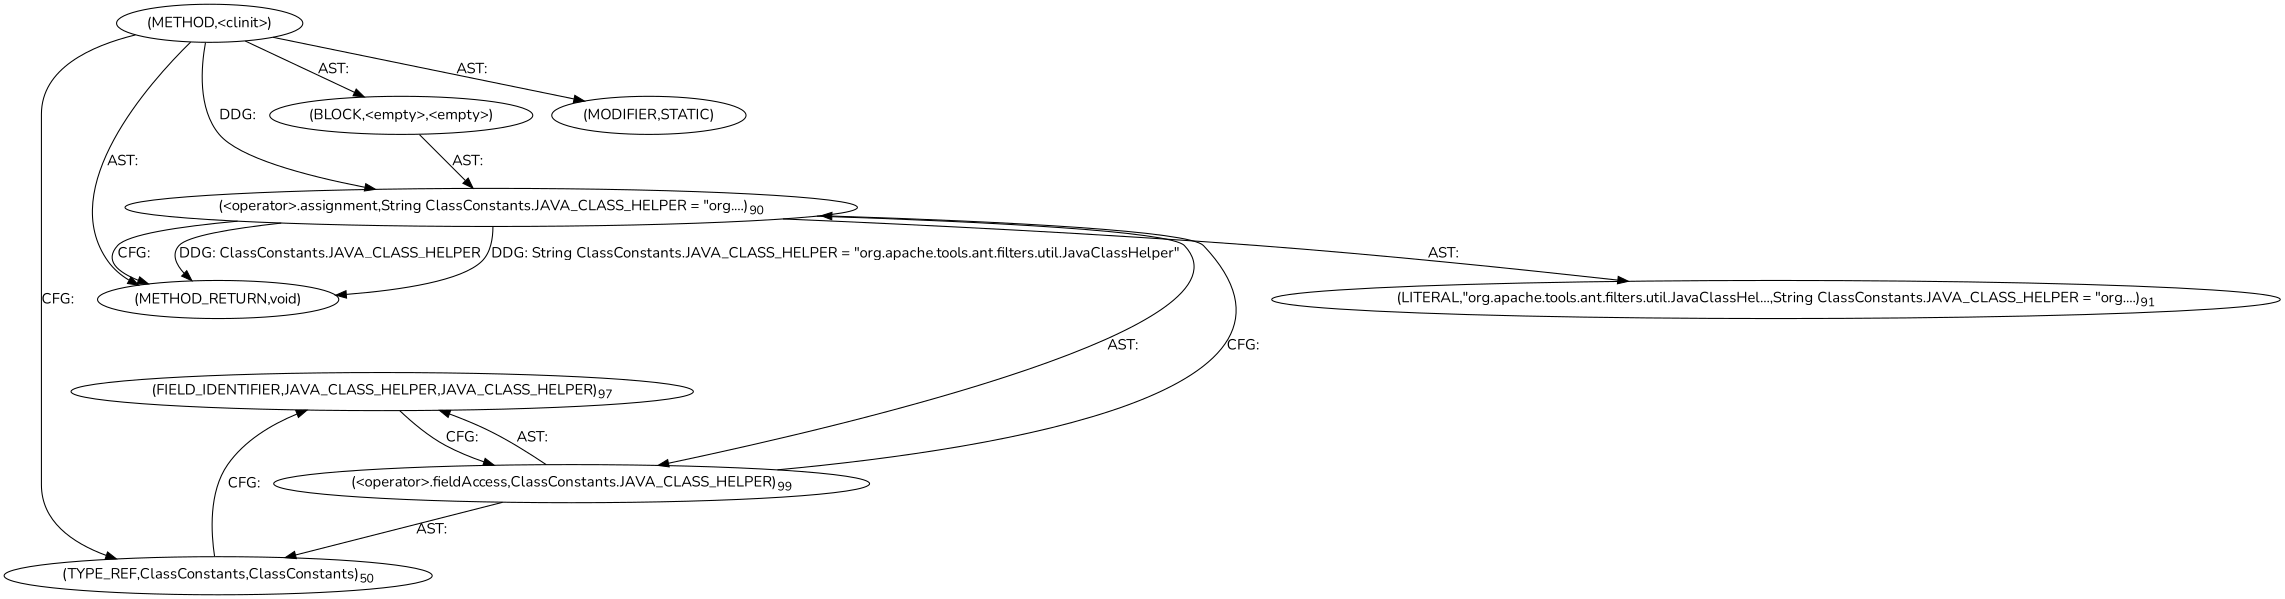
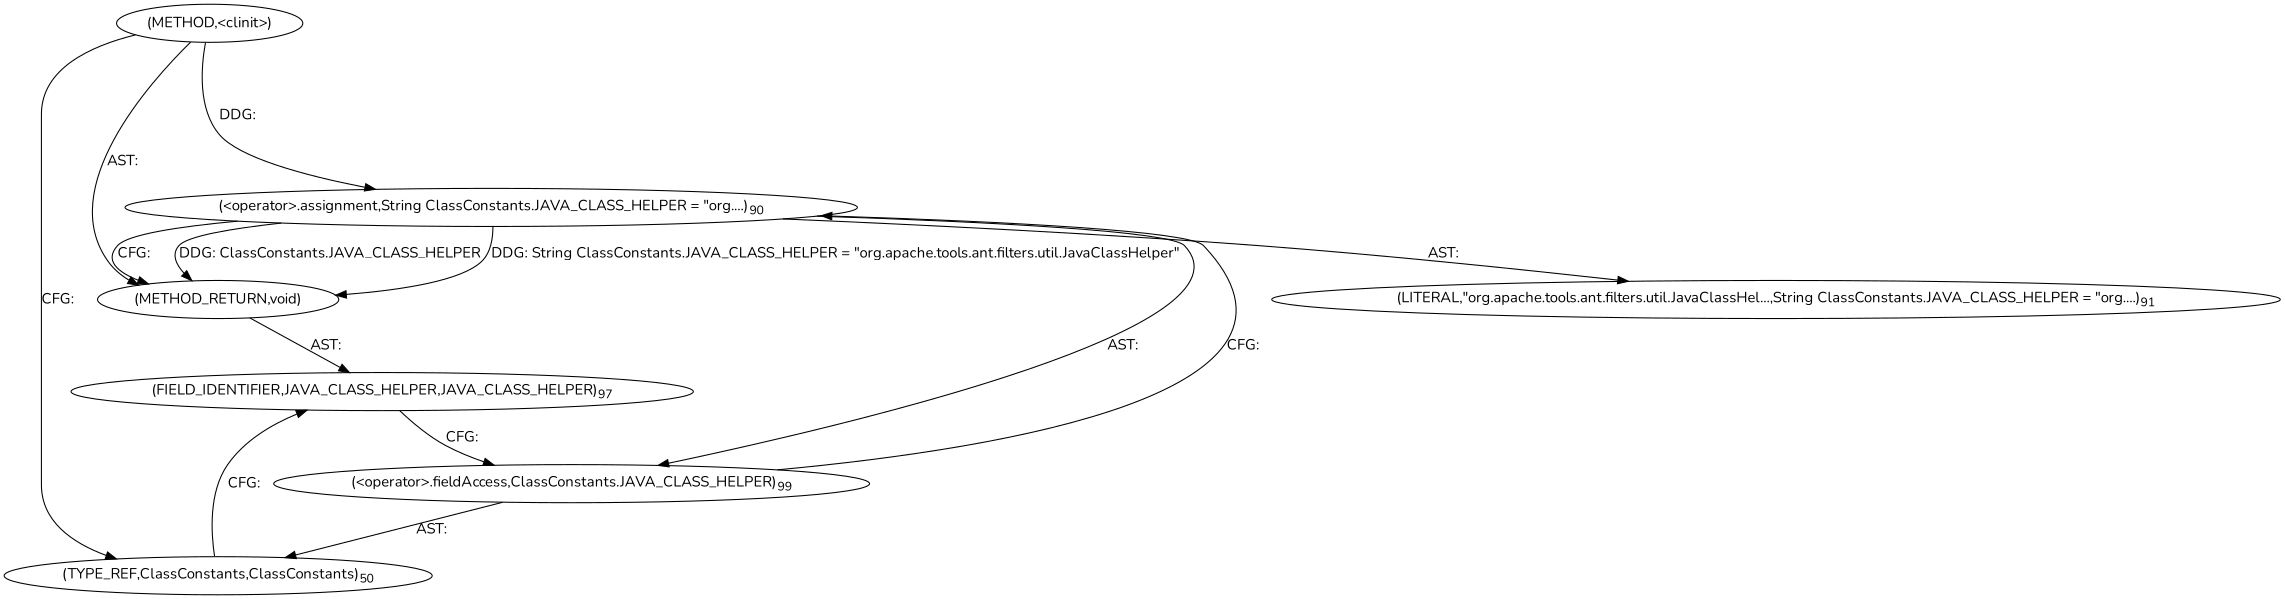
(401, 115) -> none
(649, 115) -> none
(499, 436) -> (295, 343)
